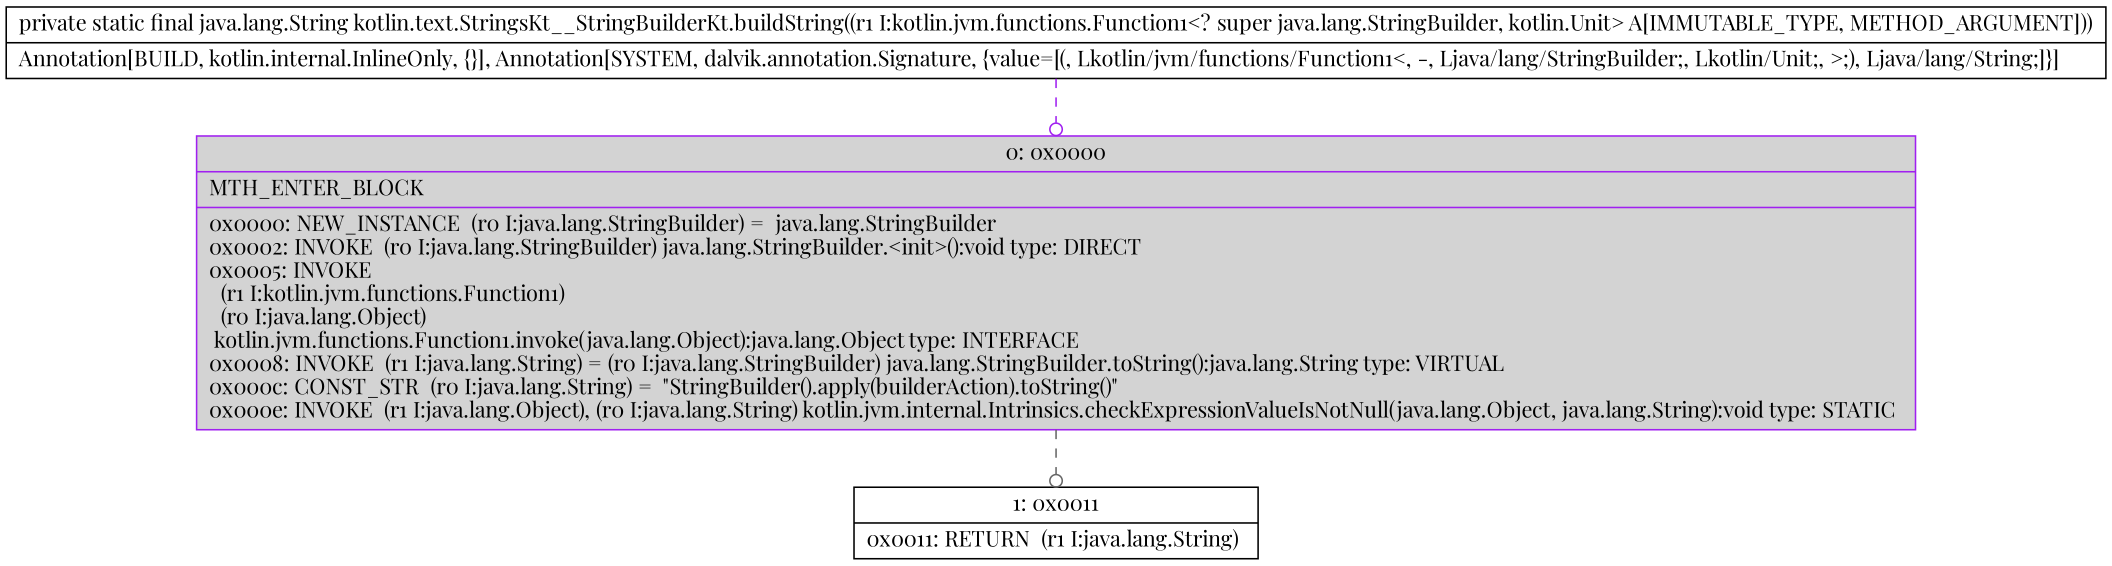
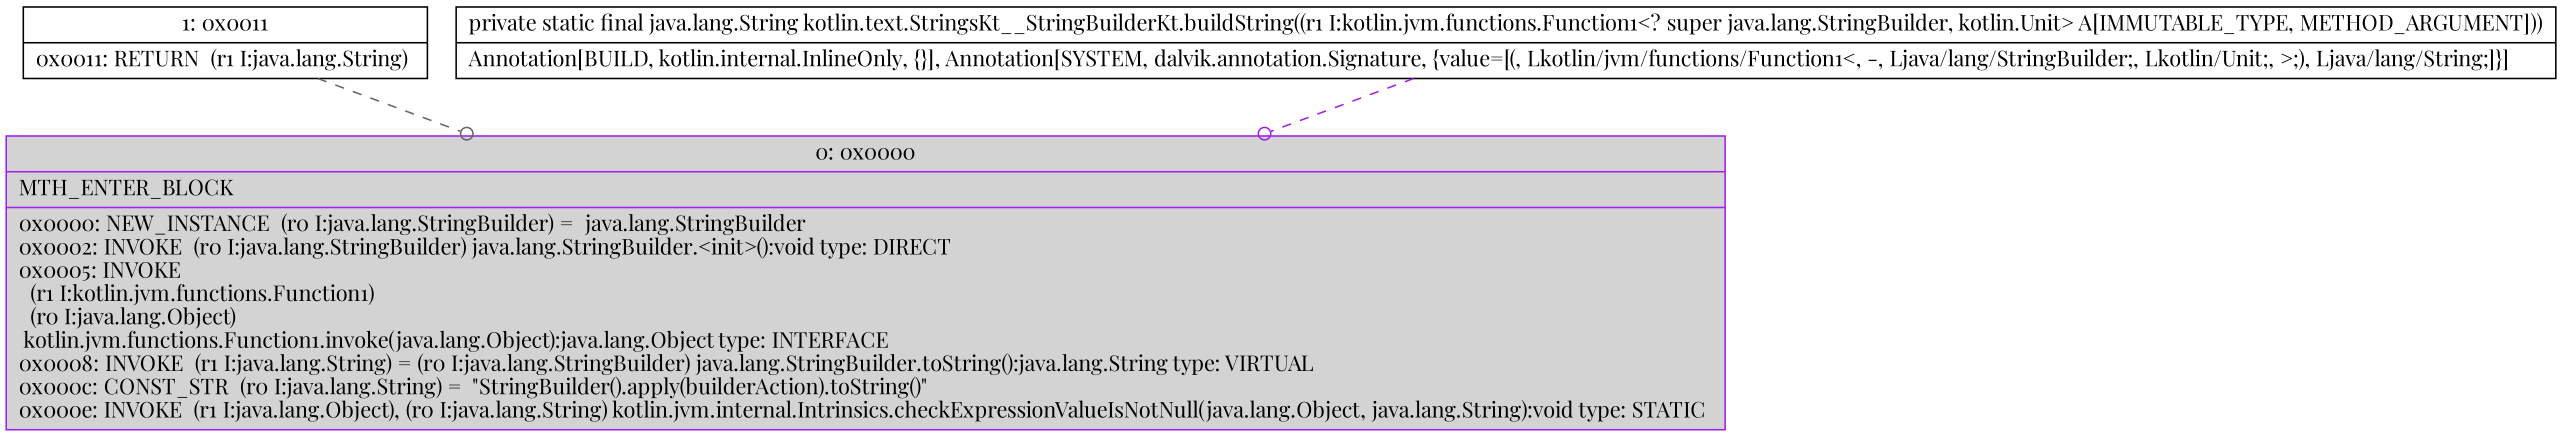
(1056, 452) -> (389, 105)
